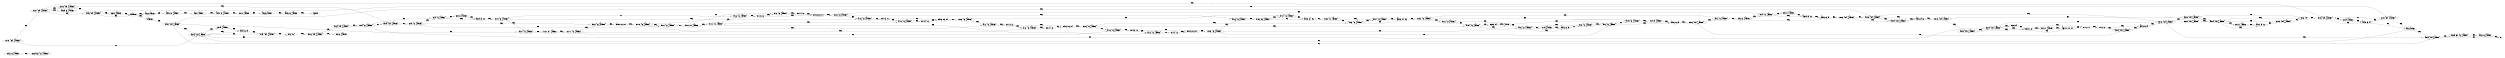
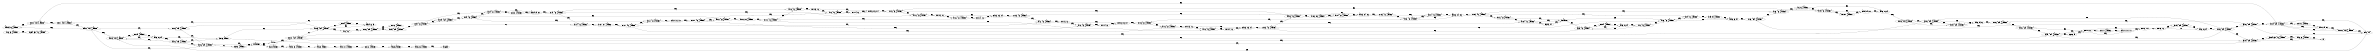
none -> (51, 23)
(1507, 25) -> (1564, 21)
none -> (24, 26)
(267, 34) -> none
